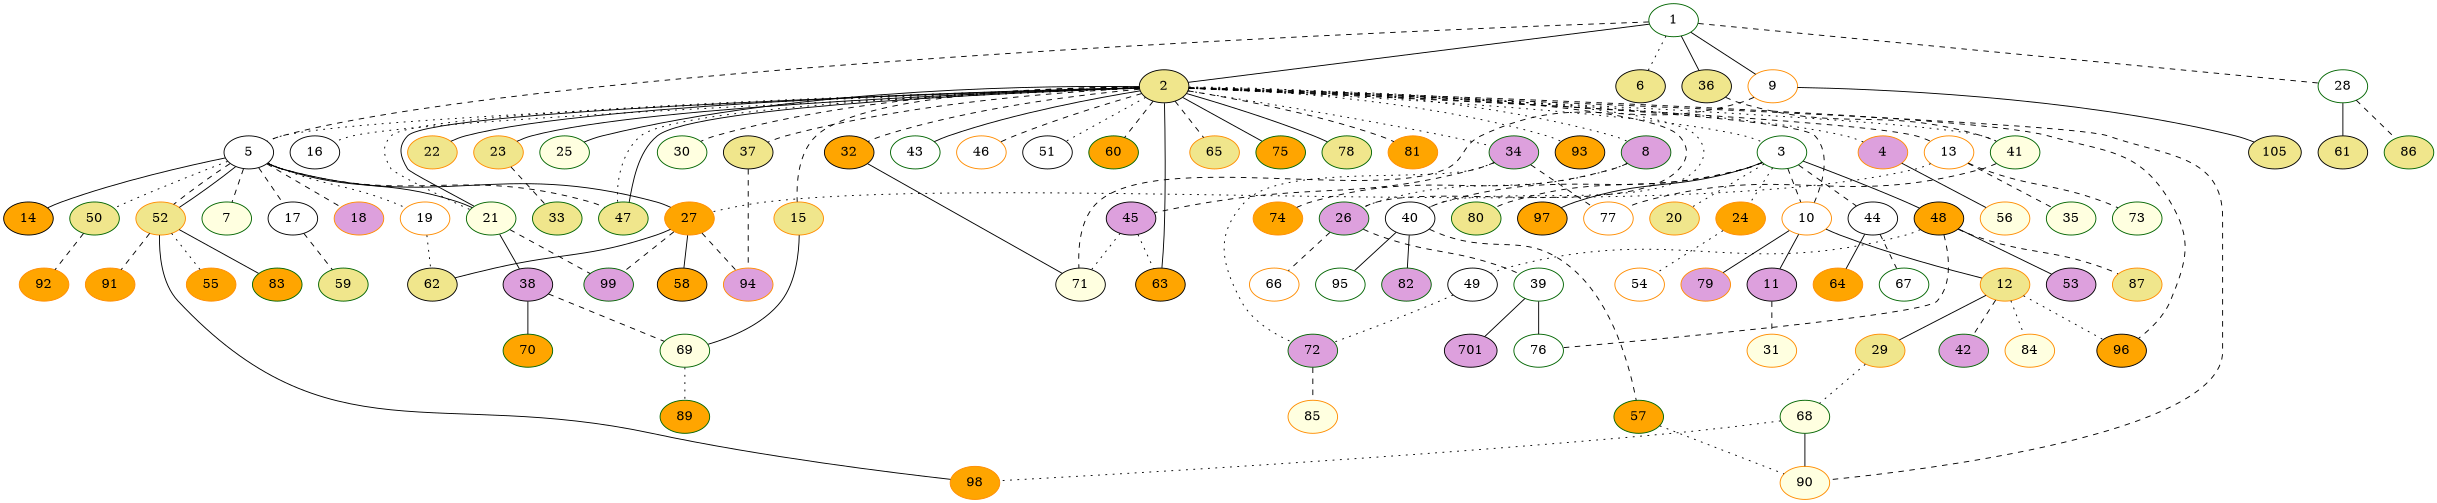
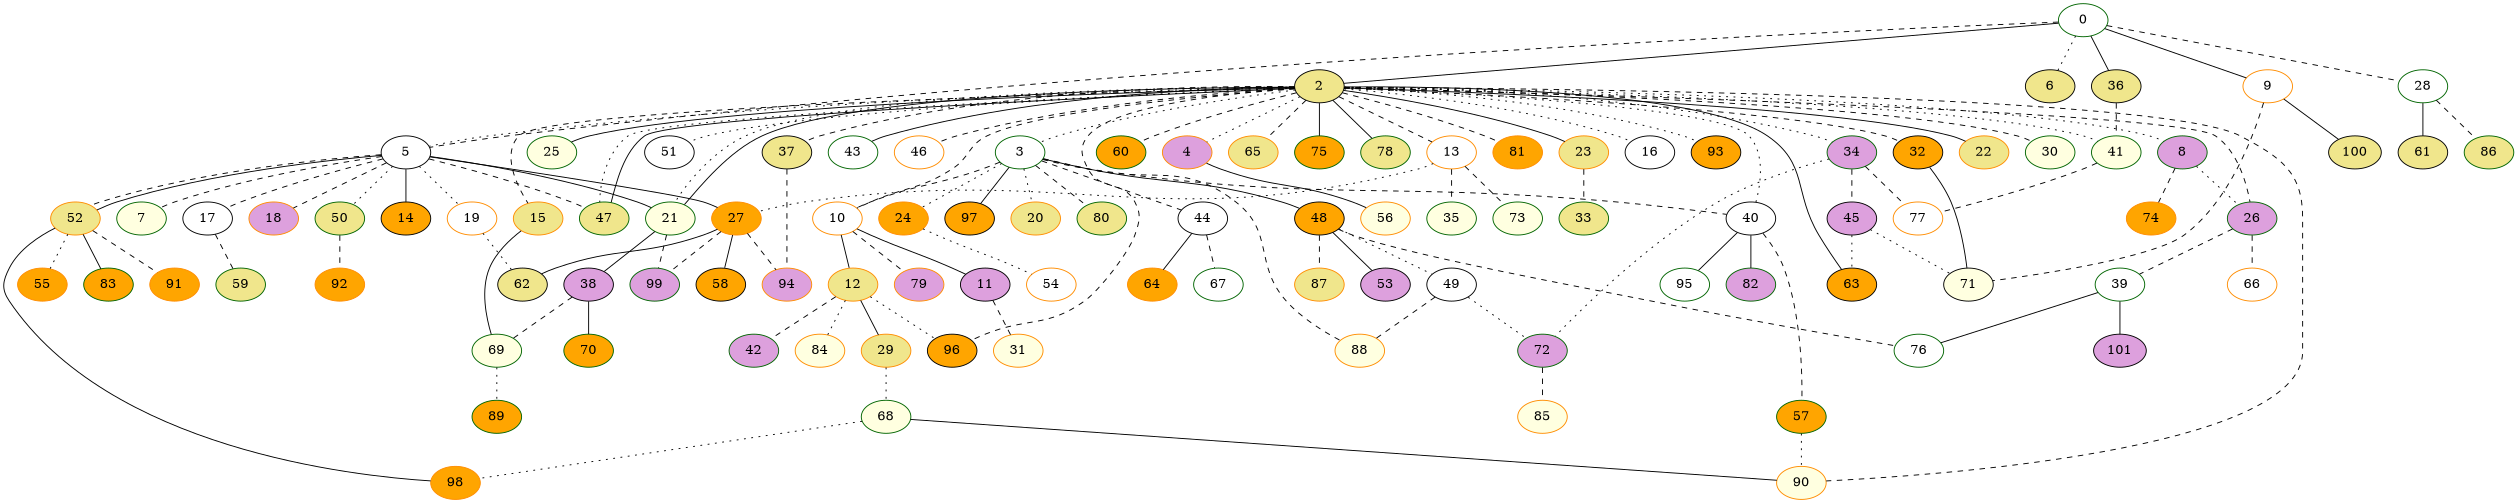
(1674, 20) -> (2083, 20)
(2275, 152) -> (2355, 152)
(1763, 247) -> (878, 251)
none -> (1360, 351)
(1471, 351) -> (2120, 351)
